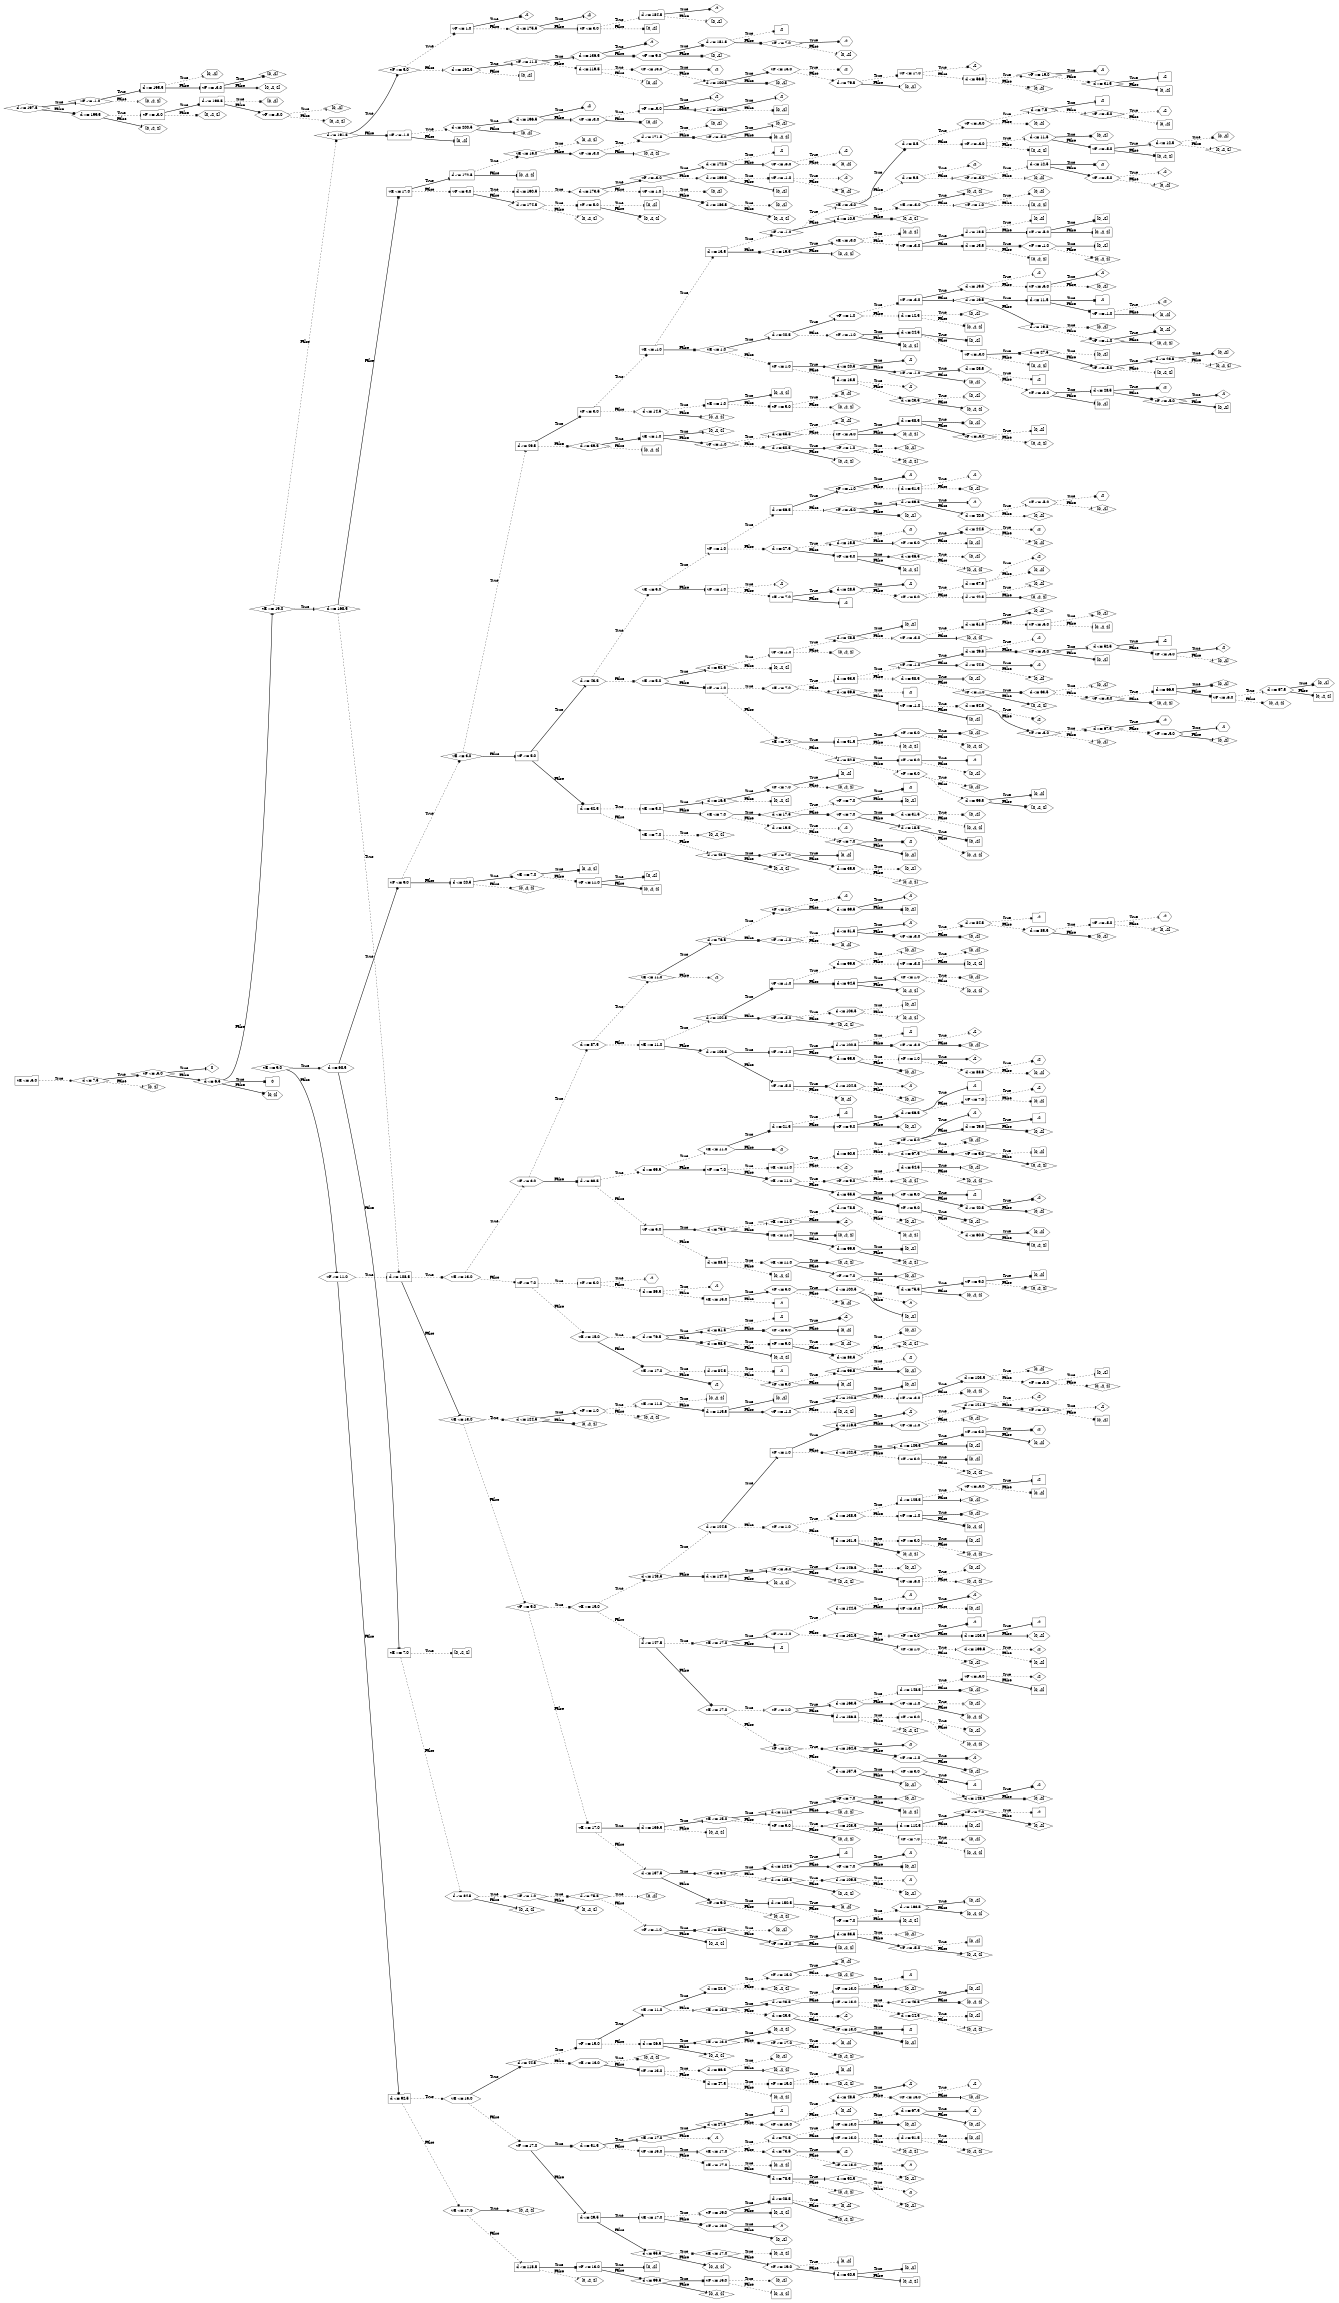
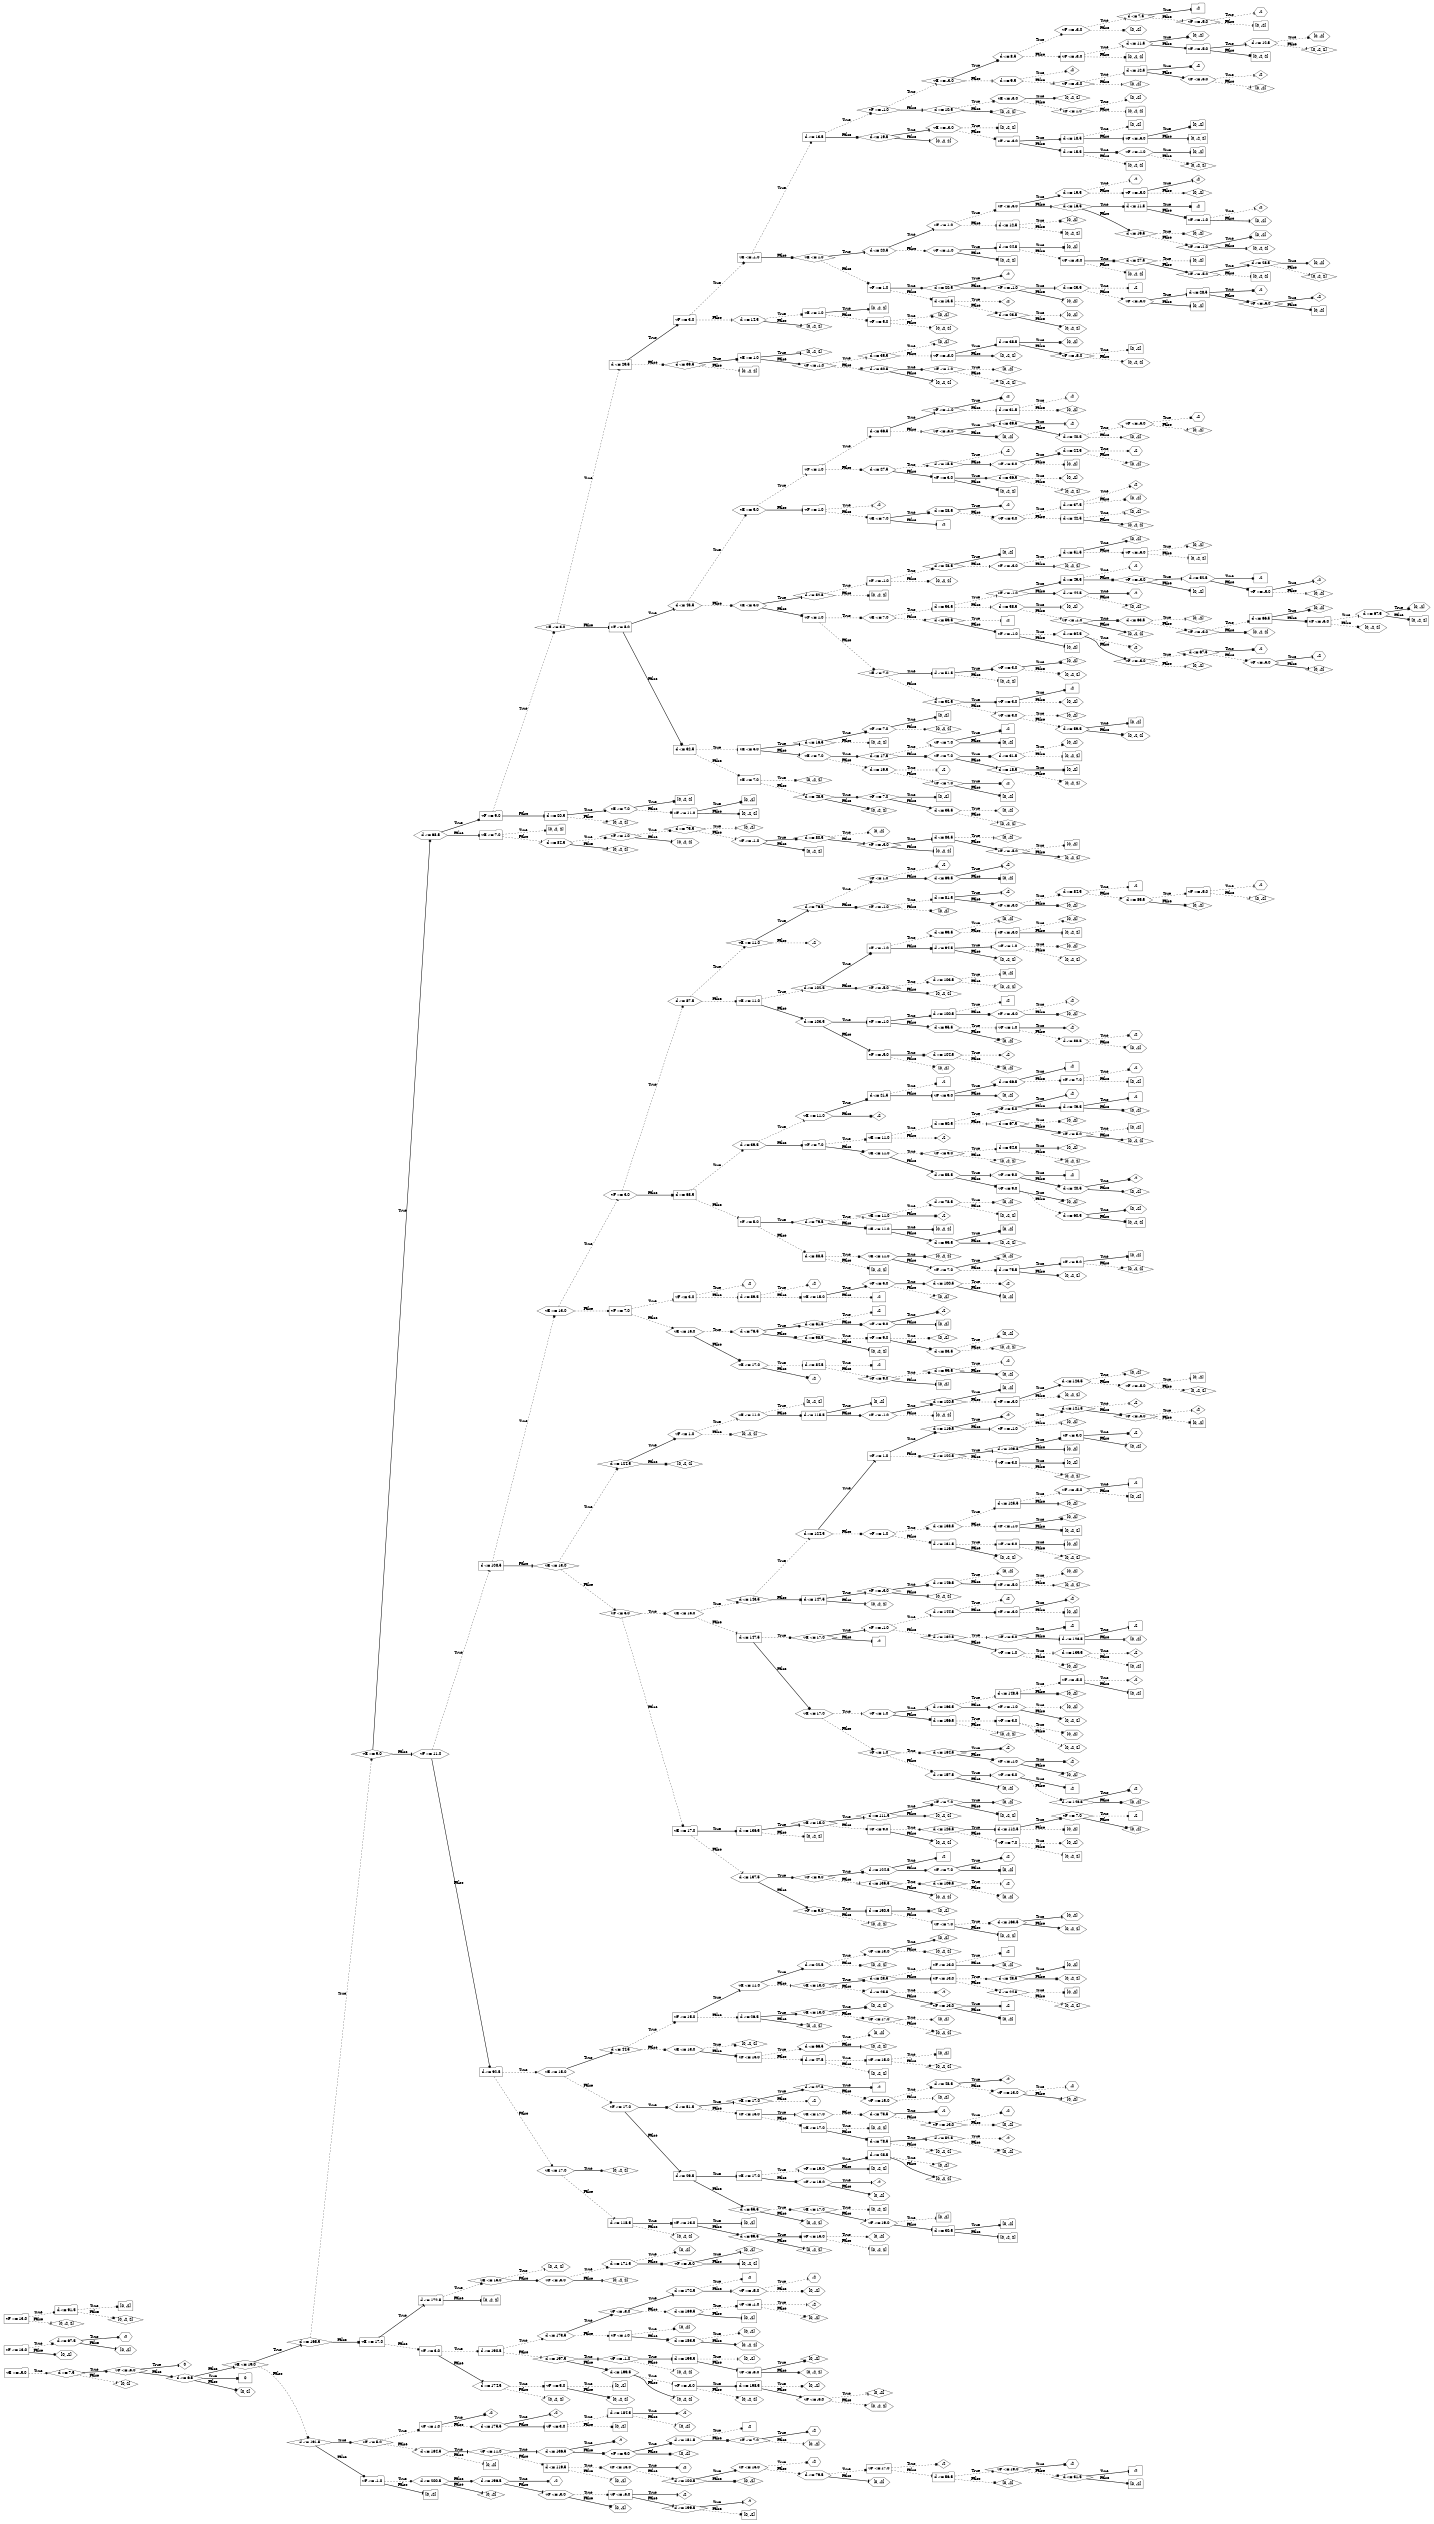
(494, 122) -> (459, 2479)
(373, 942) -> (341, 2049)
(781, 2138) -> none
none -> (522, 2355)
